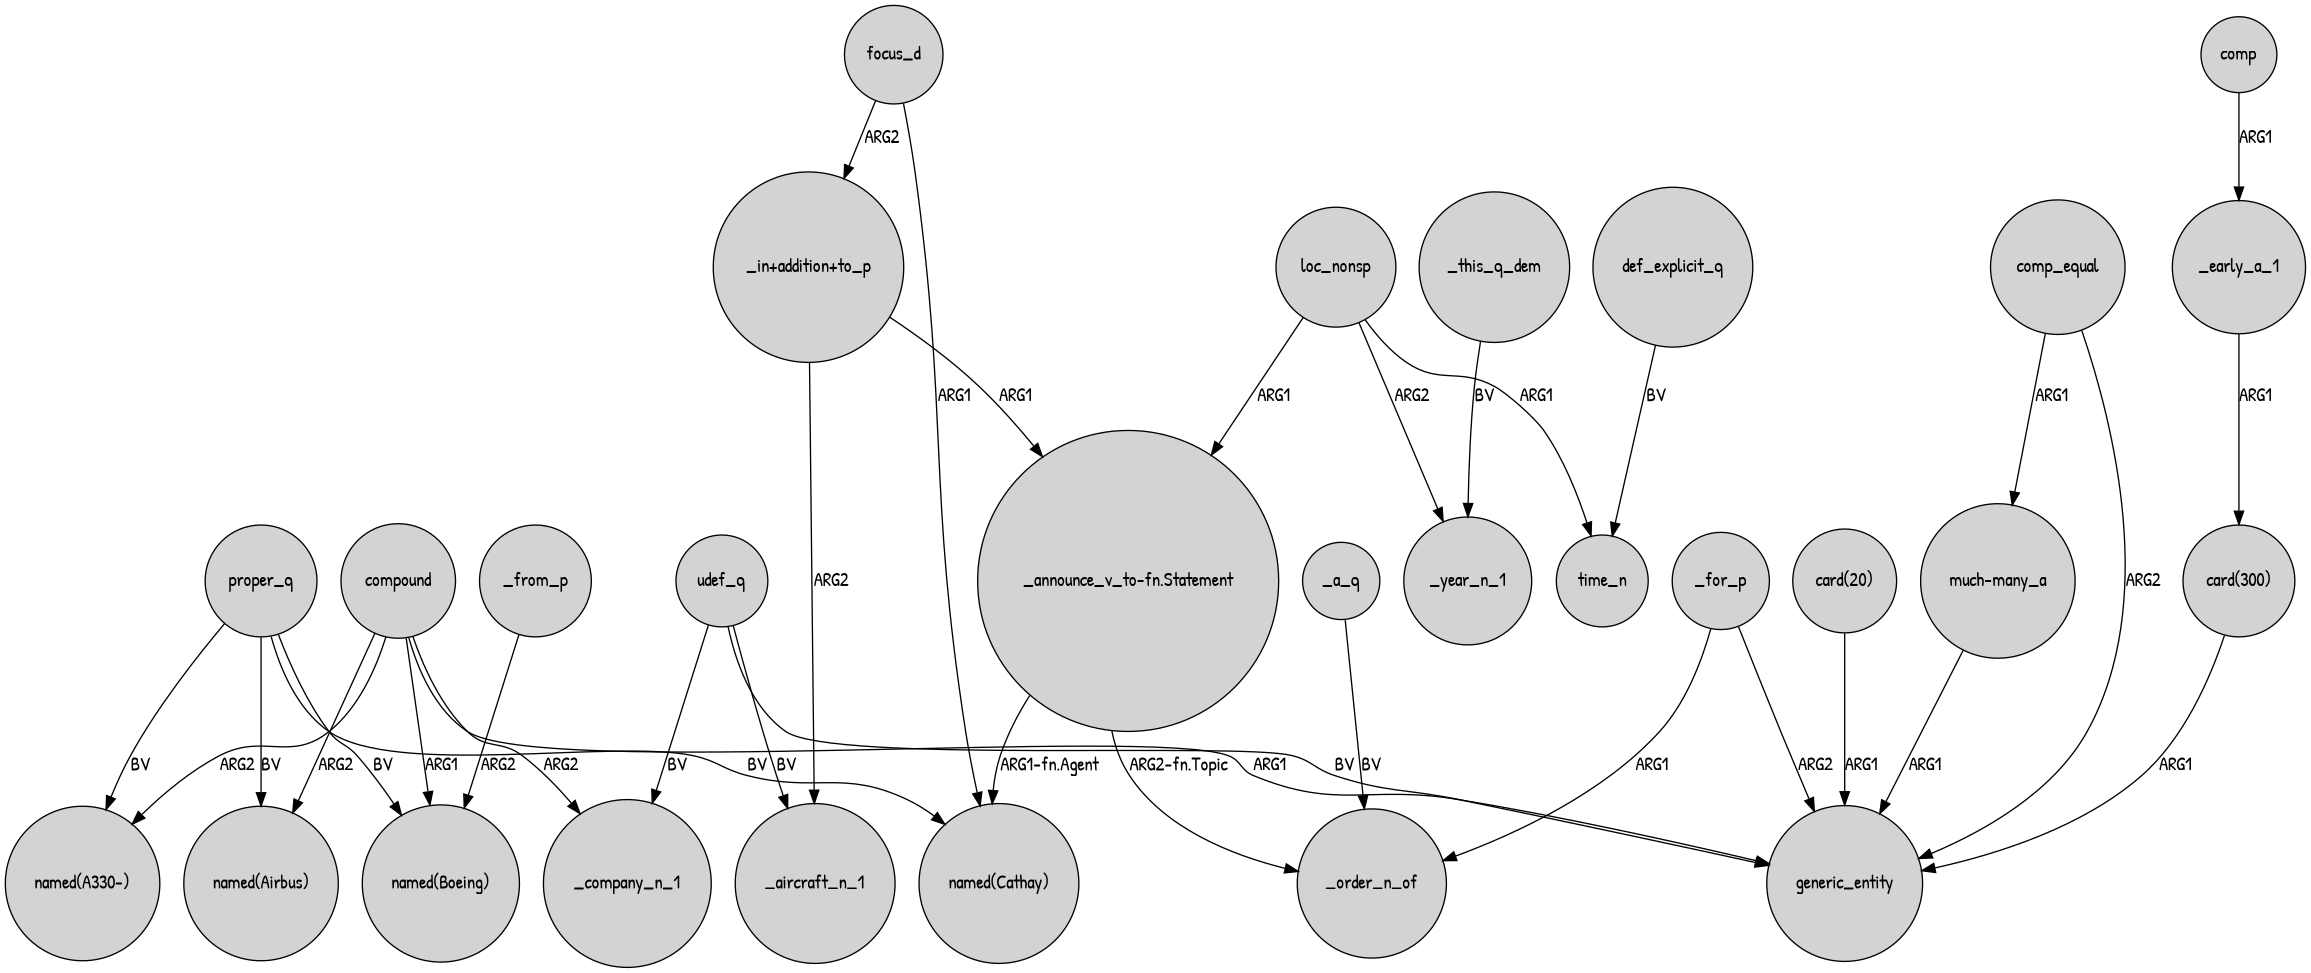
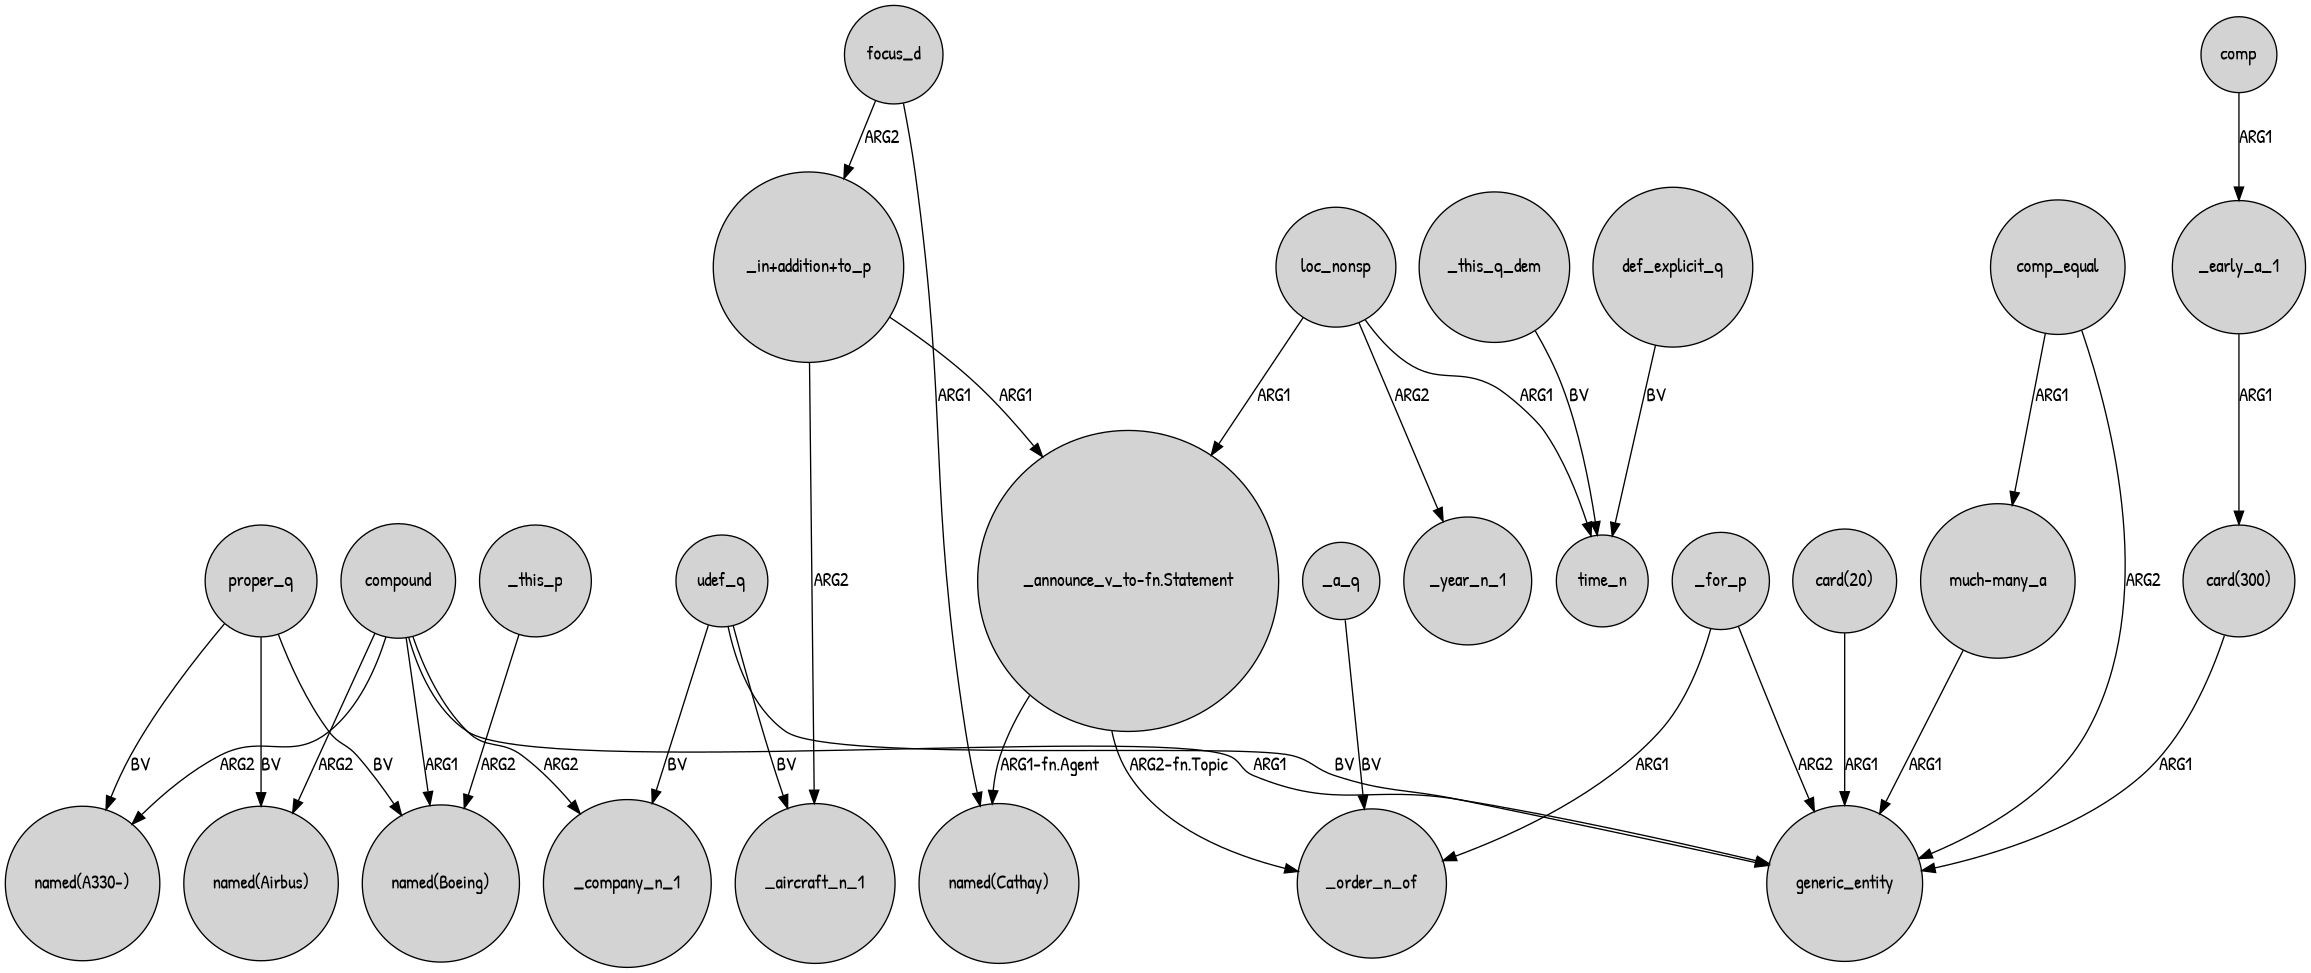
(1472, 422) -> (1575, 423)
(535, 581) -> (535, 581)
(469, 755) -> none
